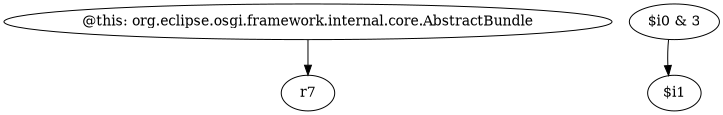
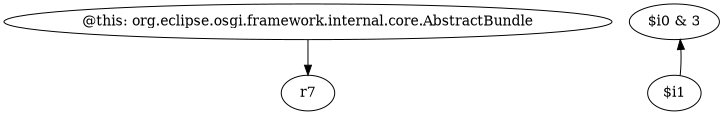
(668, 52) -> (681, 63)
